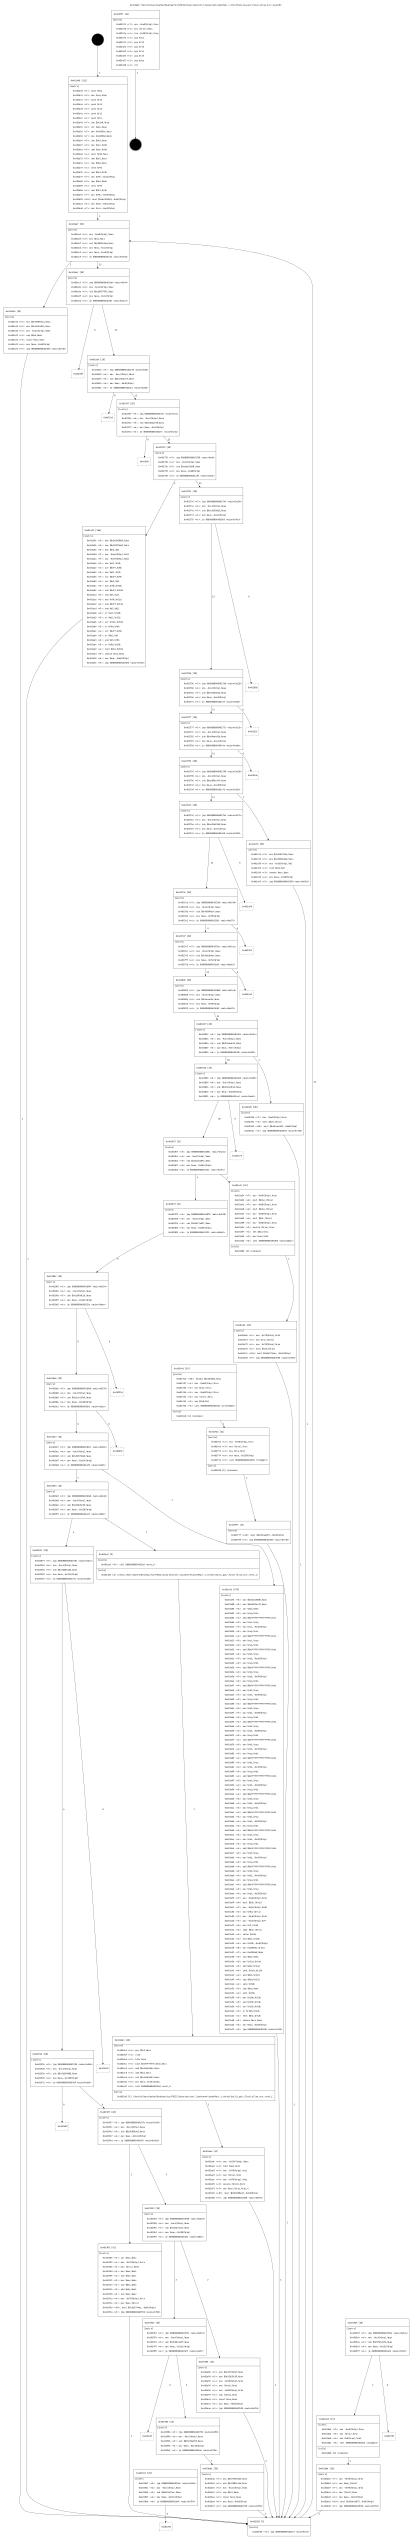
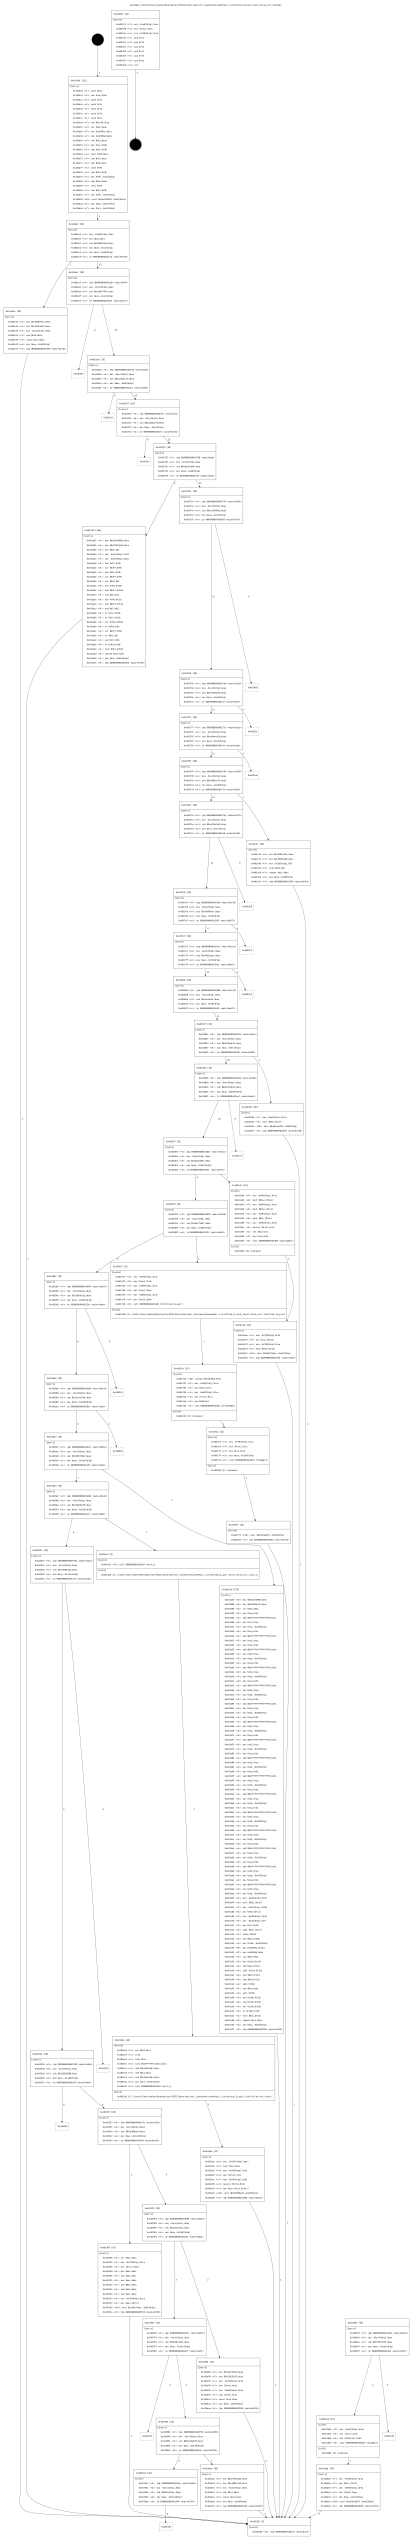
none -> (199, 1291)
(312, 1306) -> none
none -> (177, 2461)
